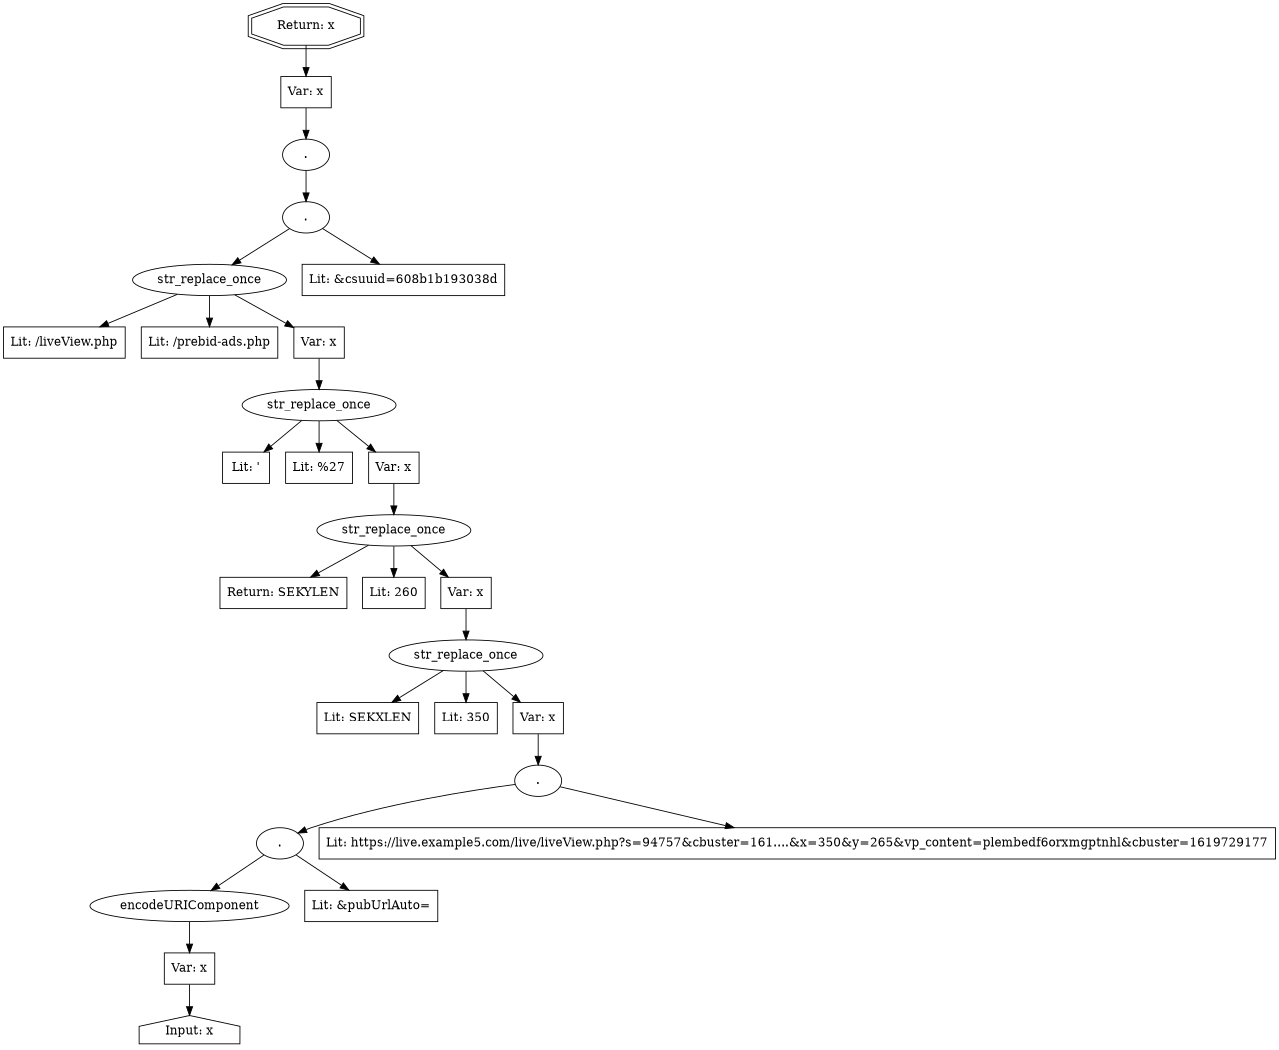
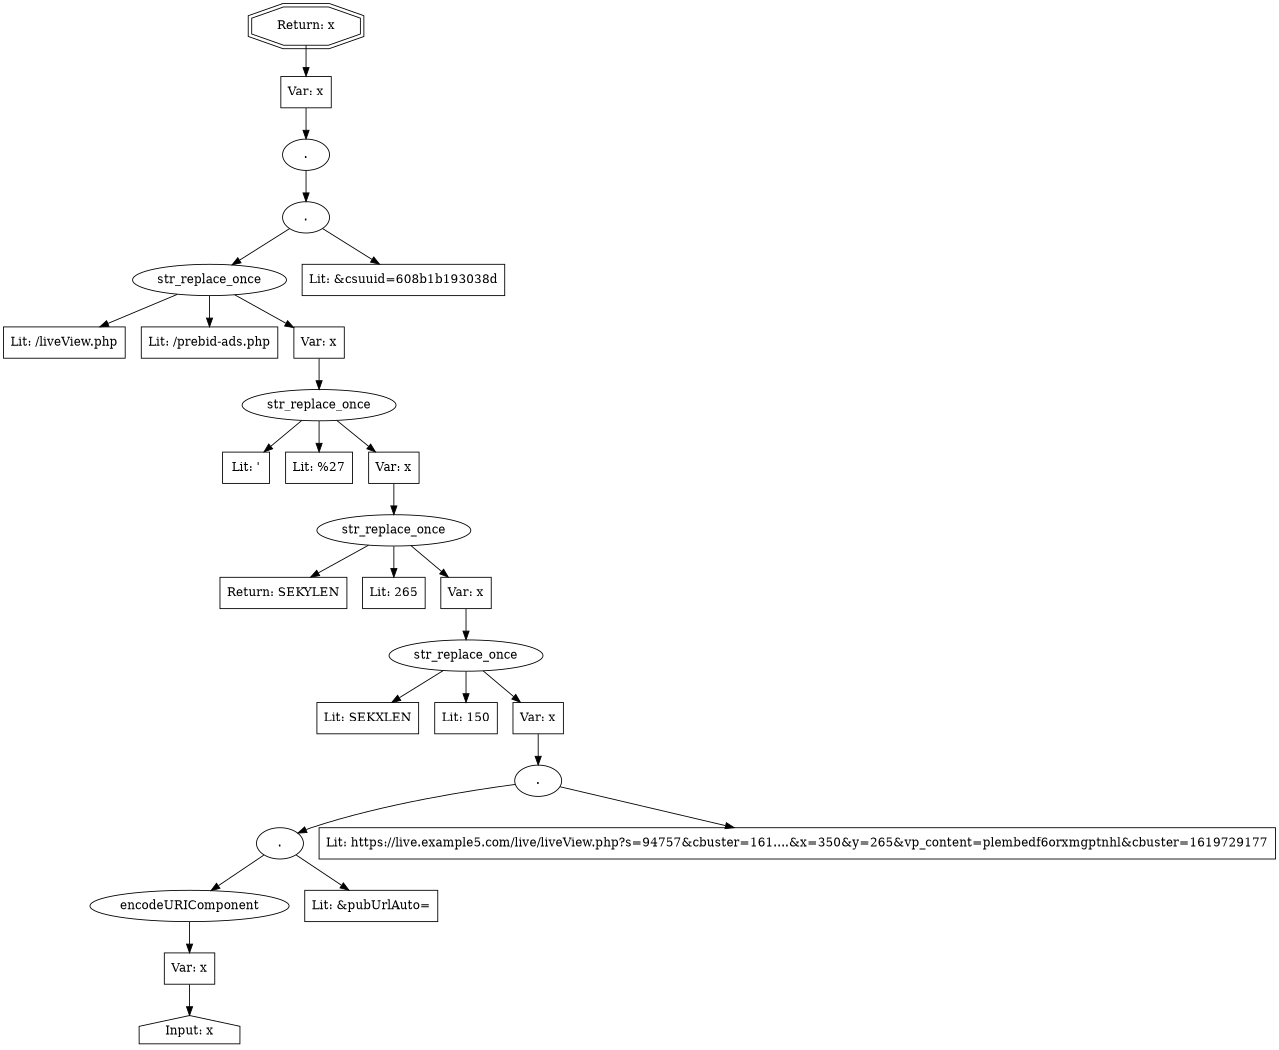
(394, 593) -> (394, 593)
(466, 718) -> (466, 718)
